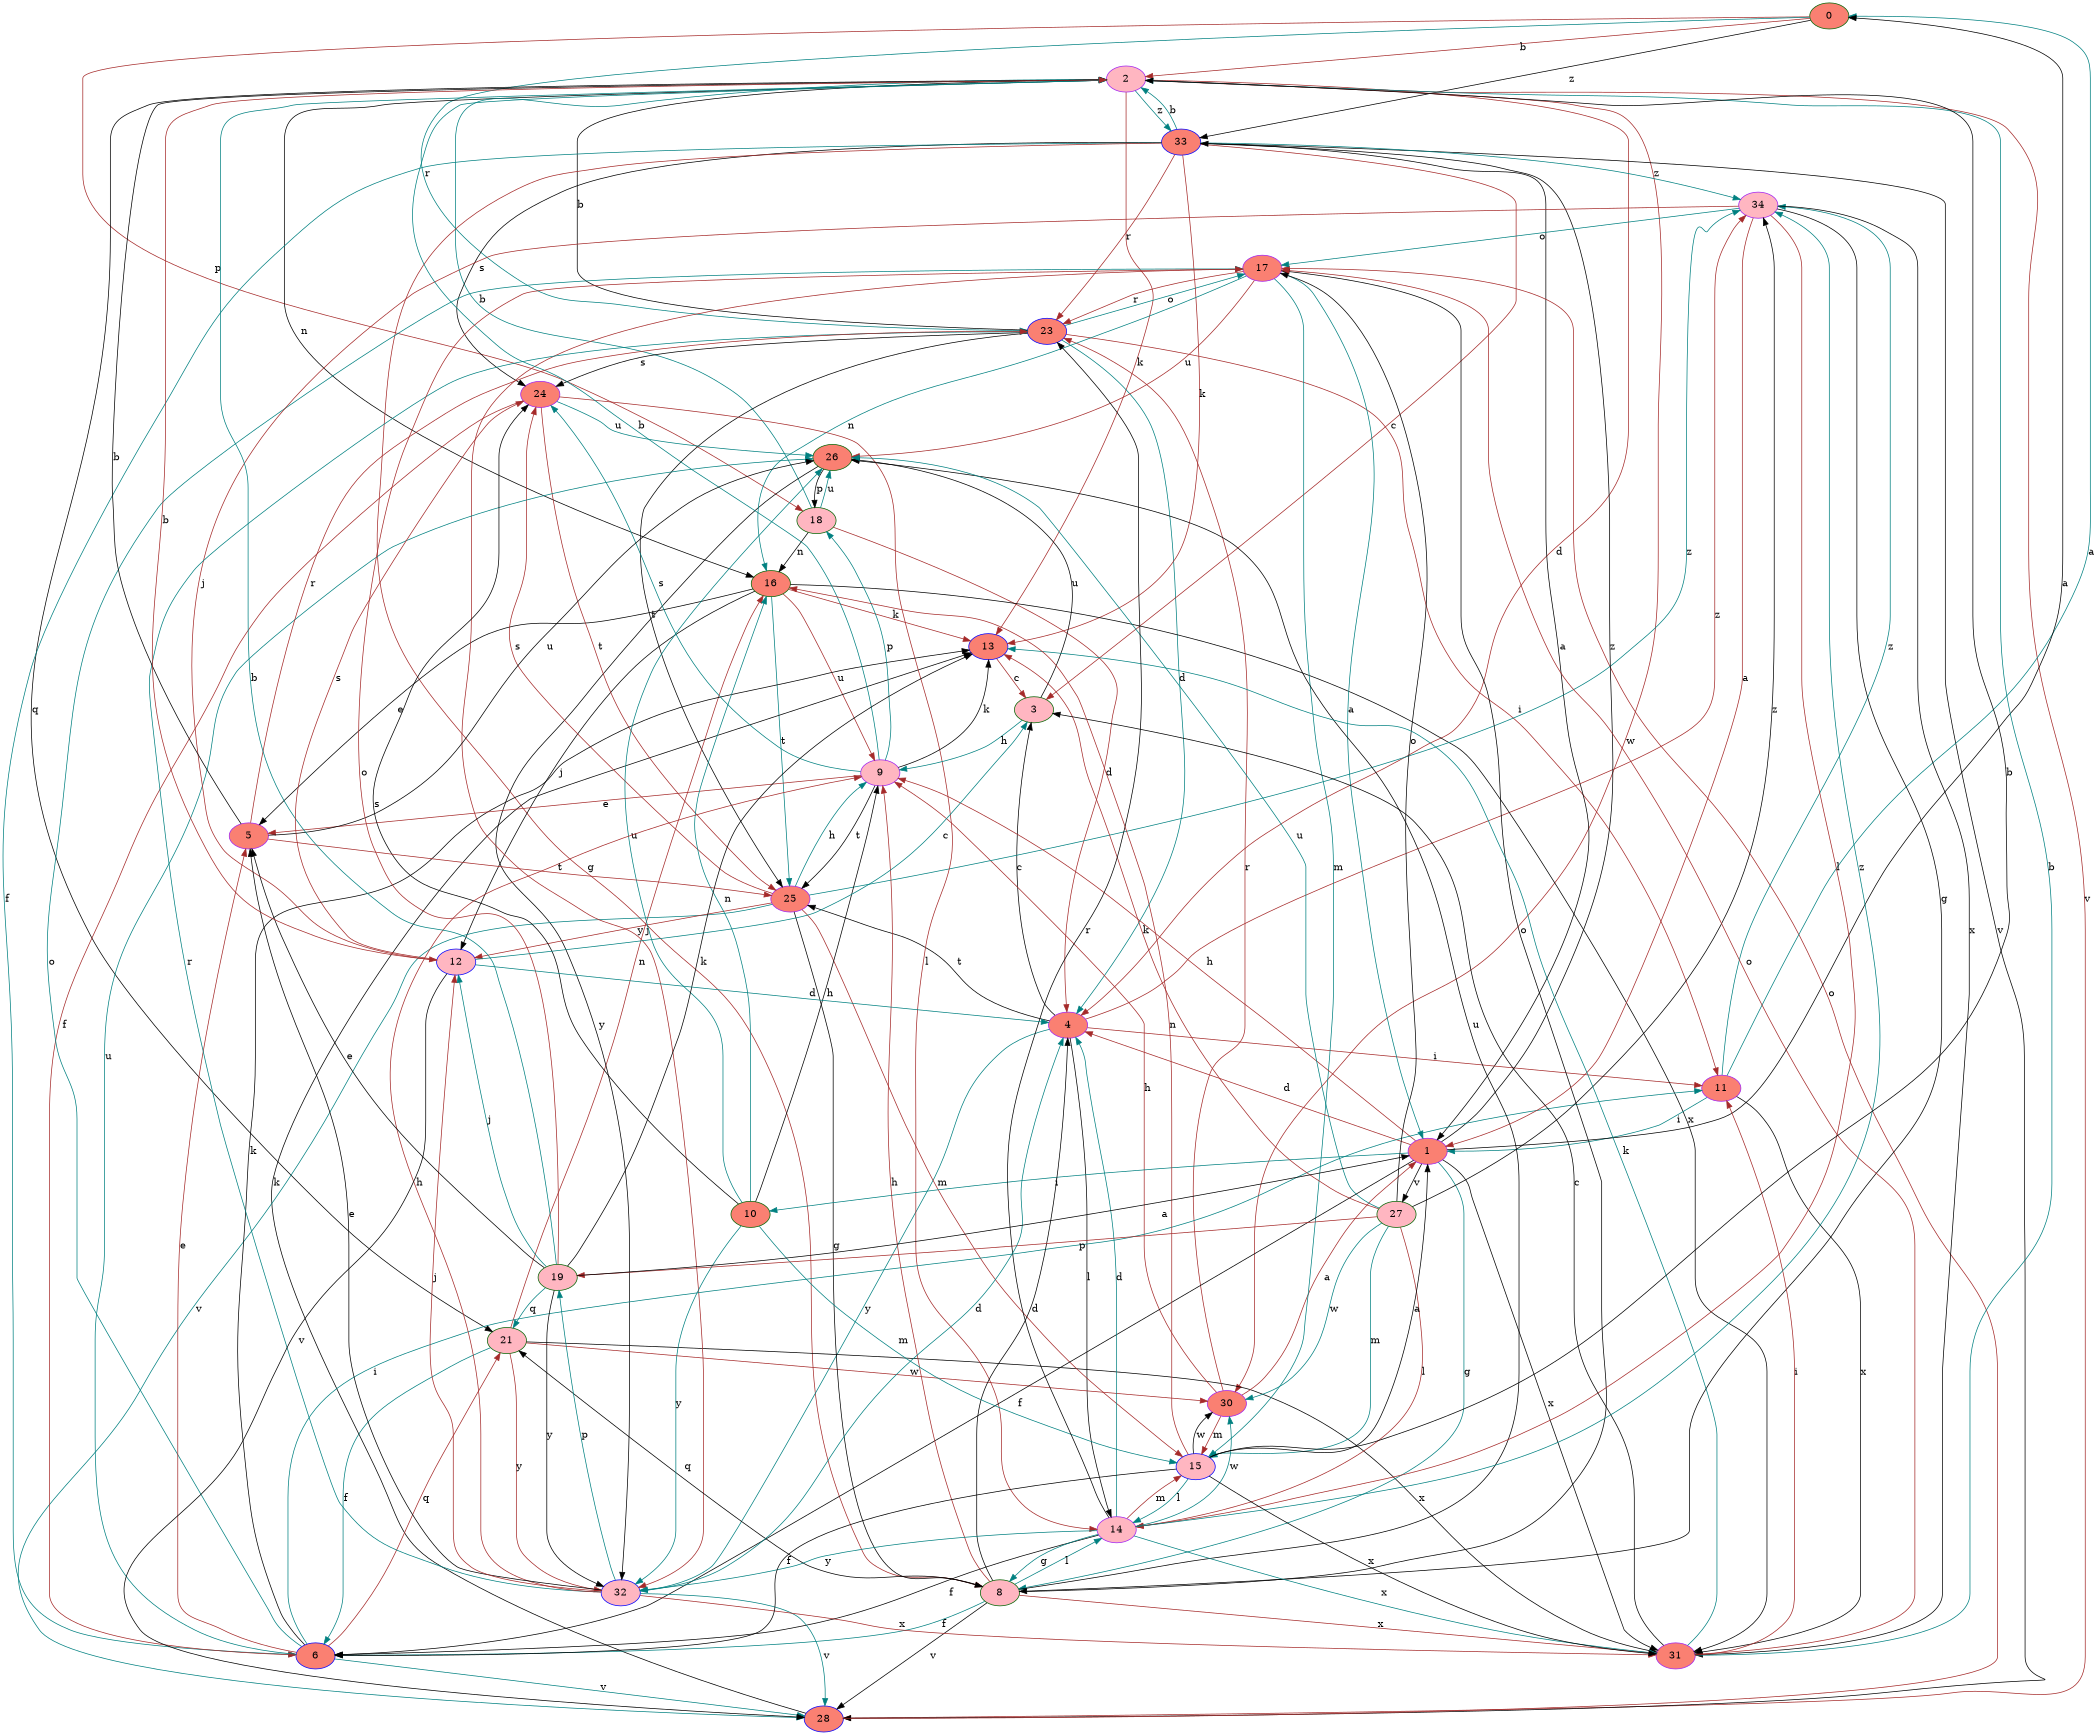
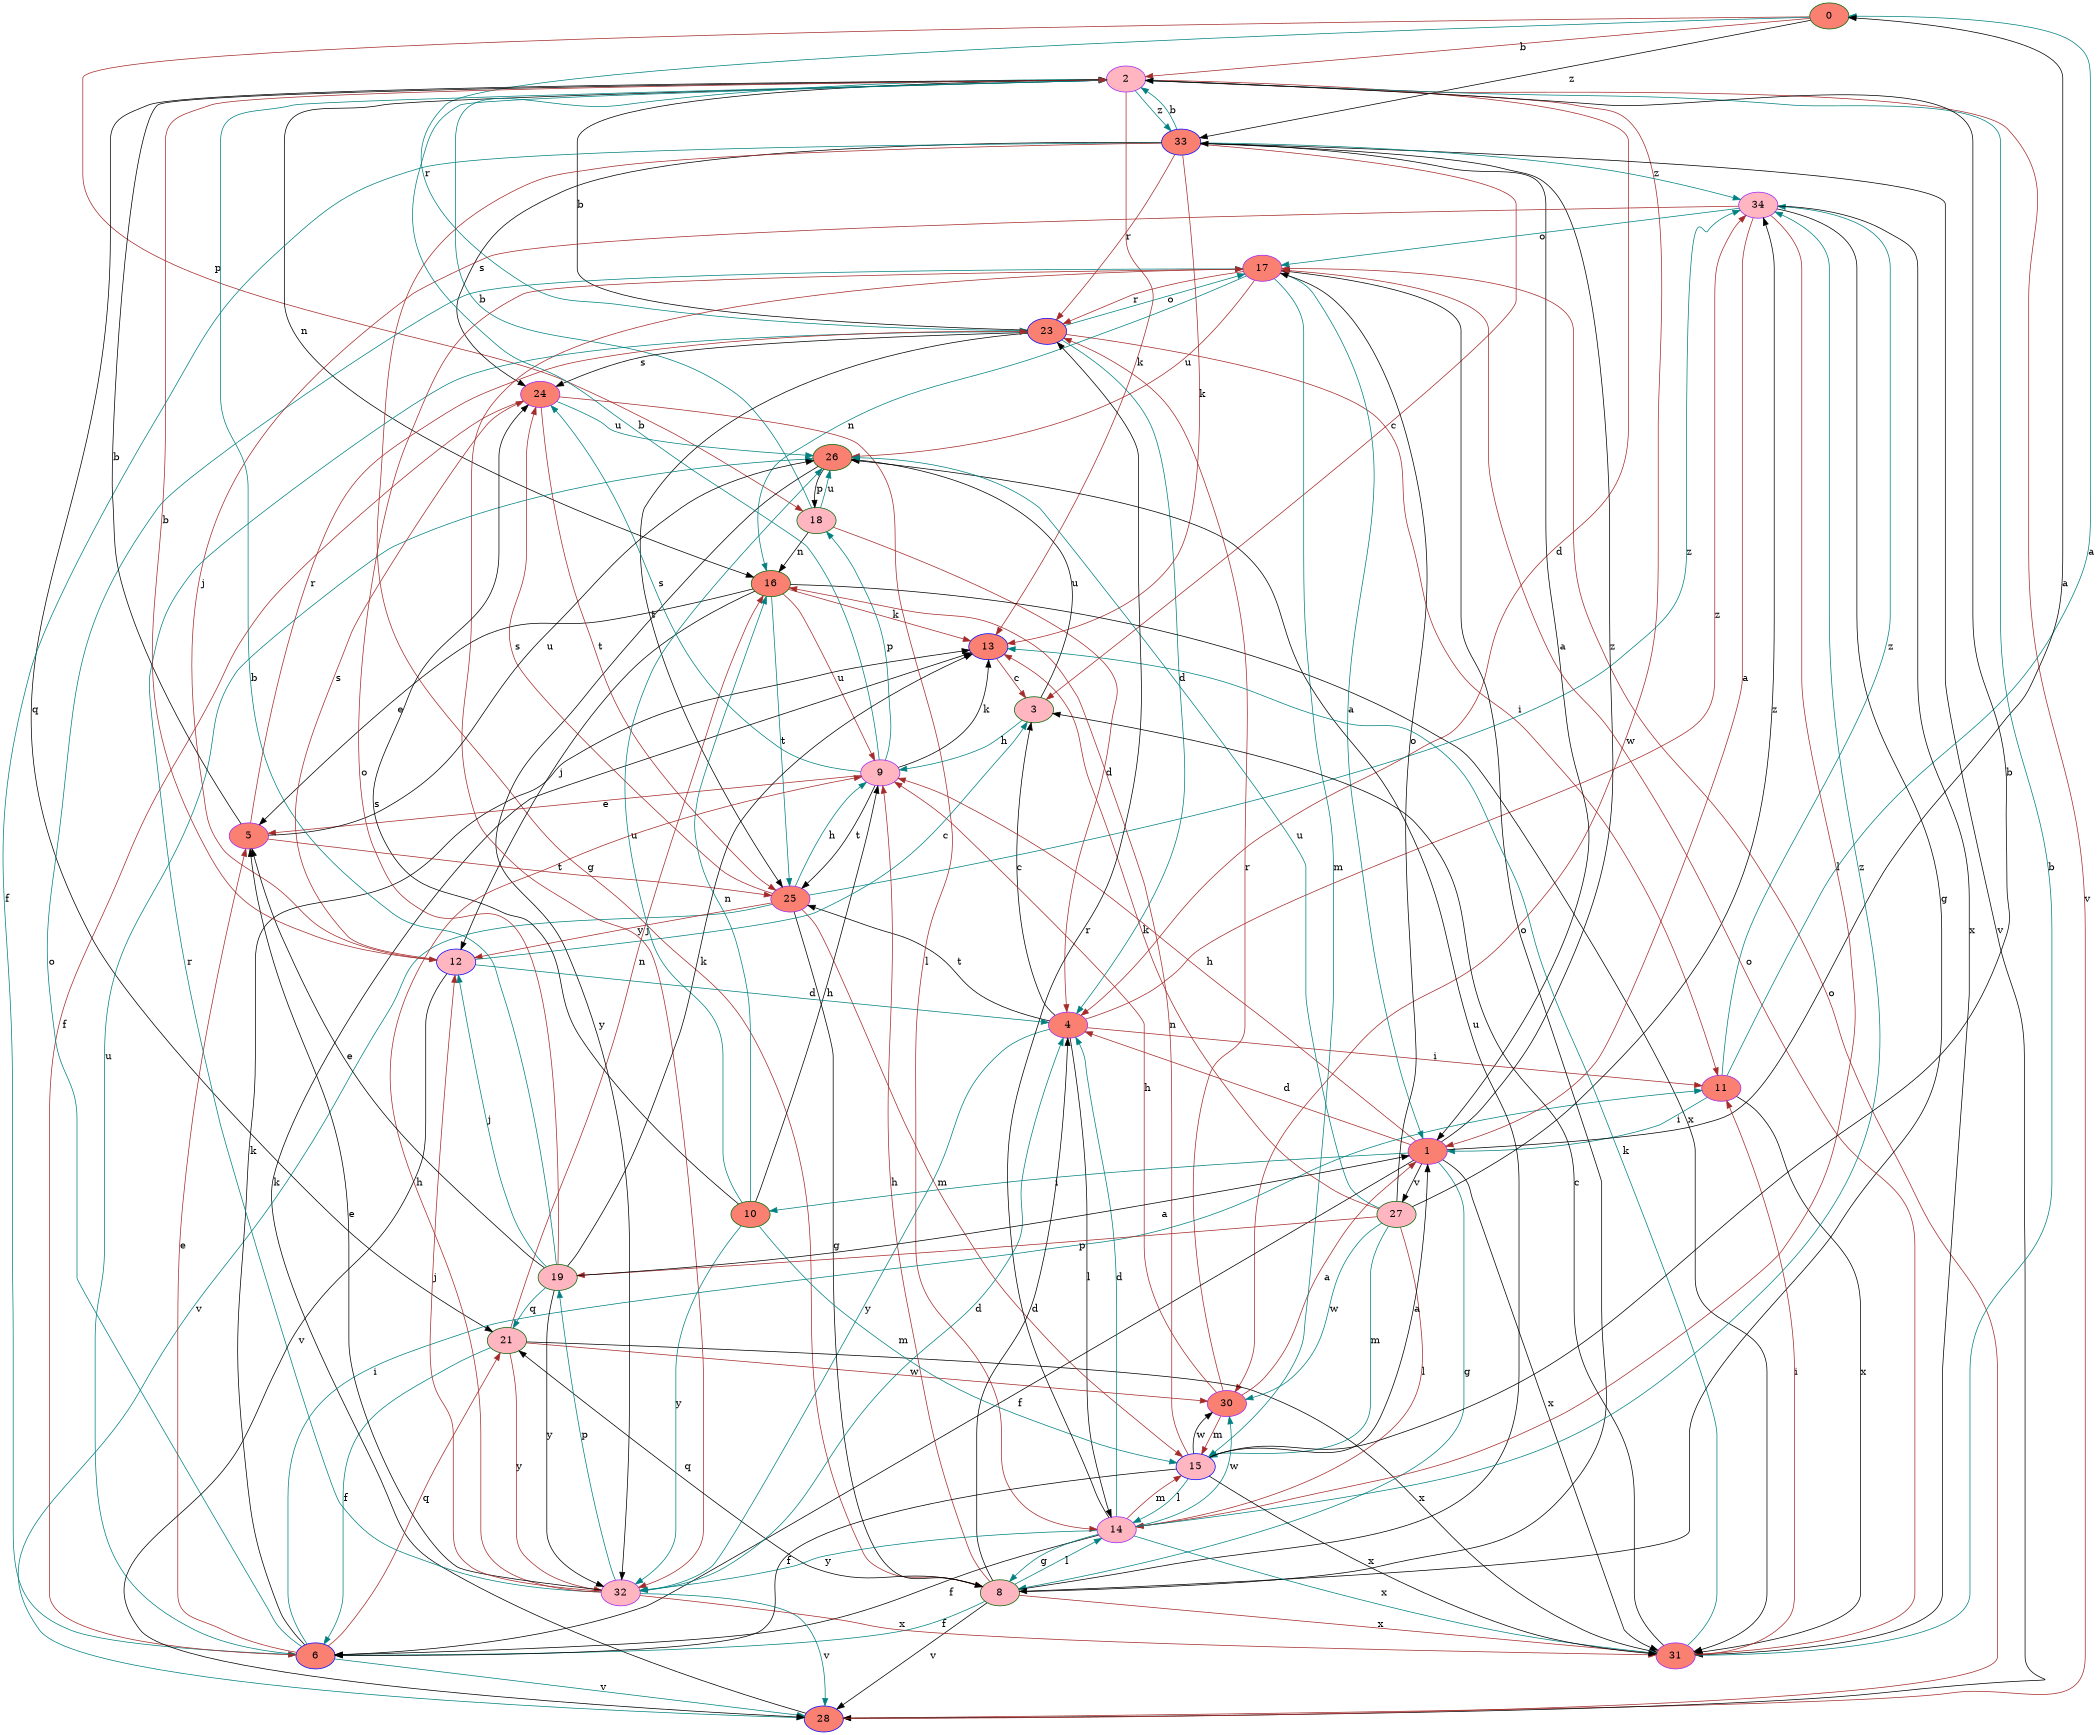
(621, 1593) -> (621, 1593)
